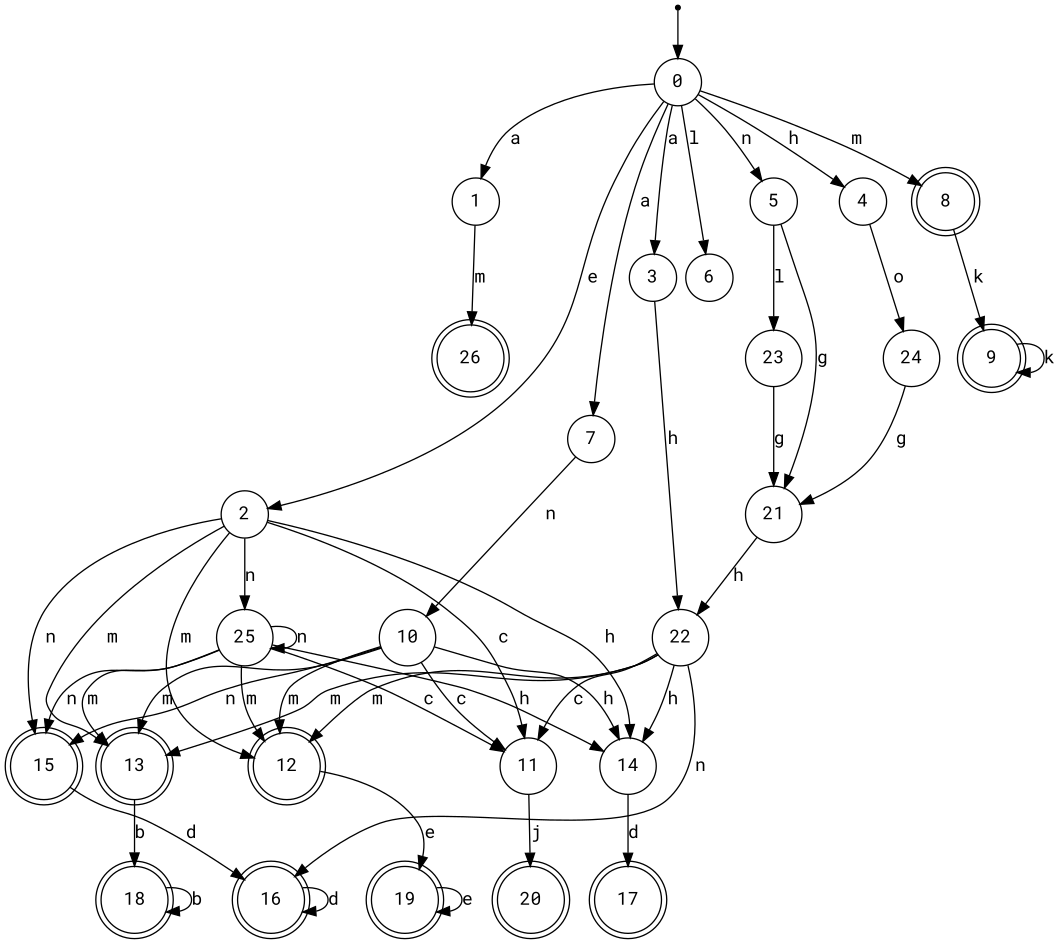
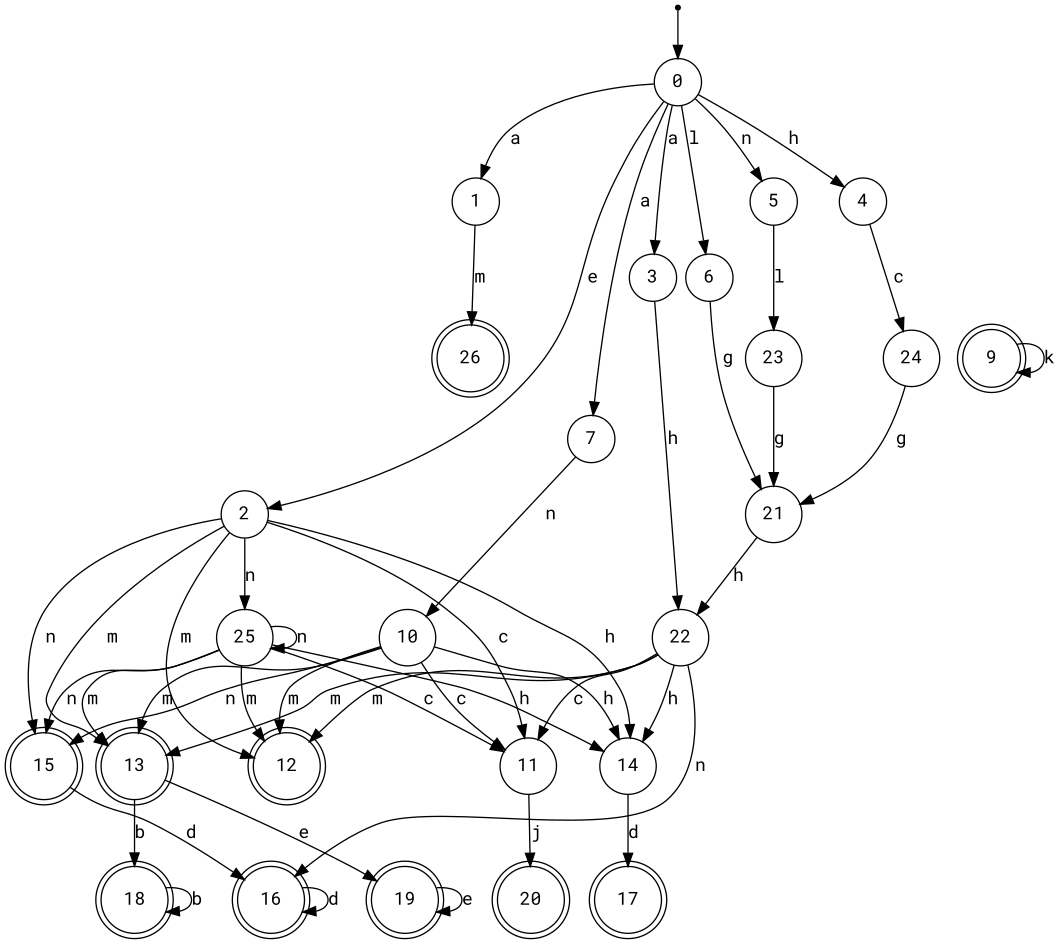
(946, 202) -> none
(899, 278) -> (899, 278)
(816, 349) -> (723, 392)
(389, 796) -> (266, 825)
